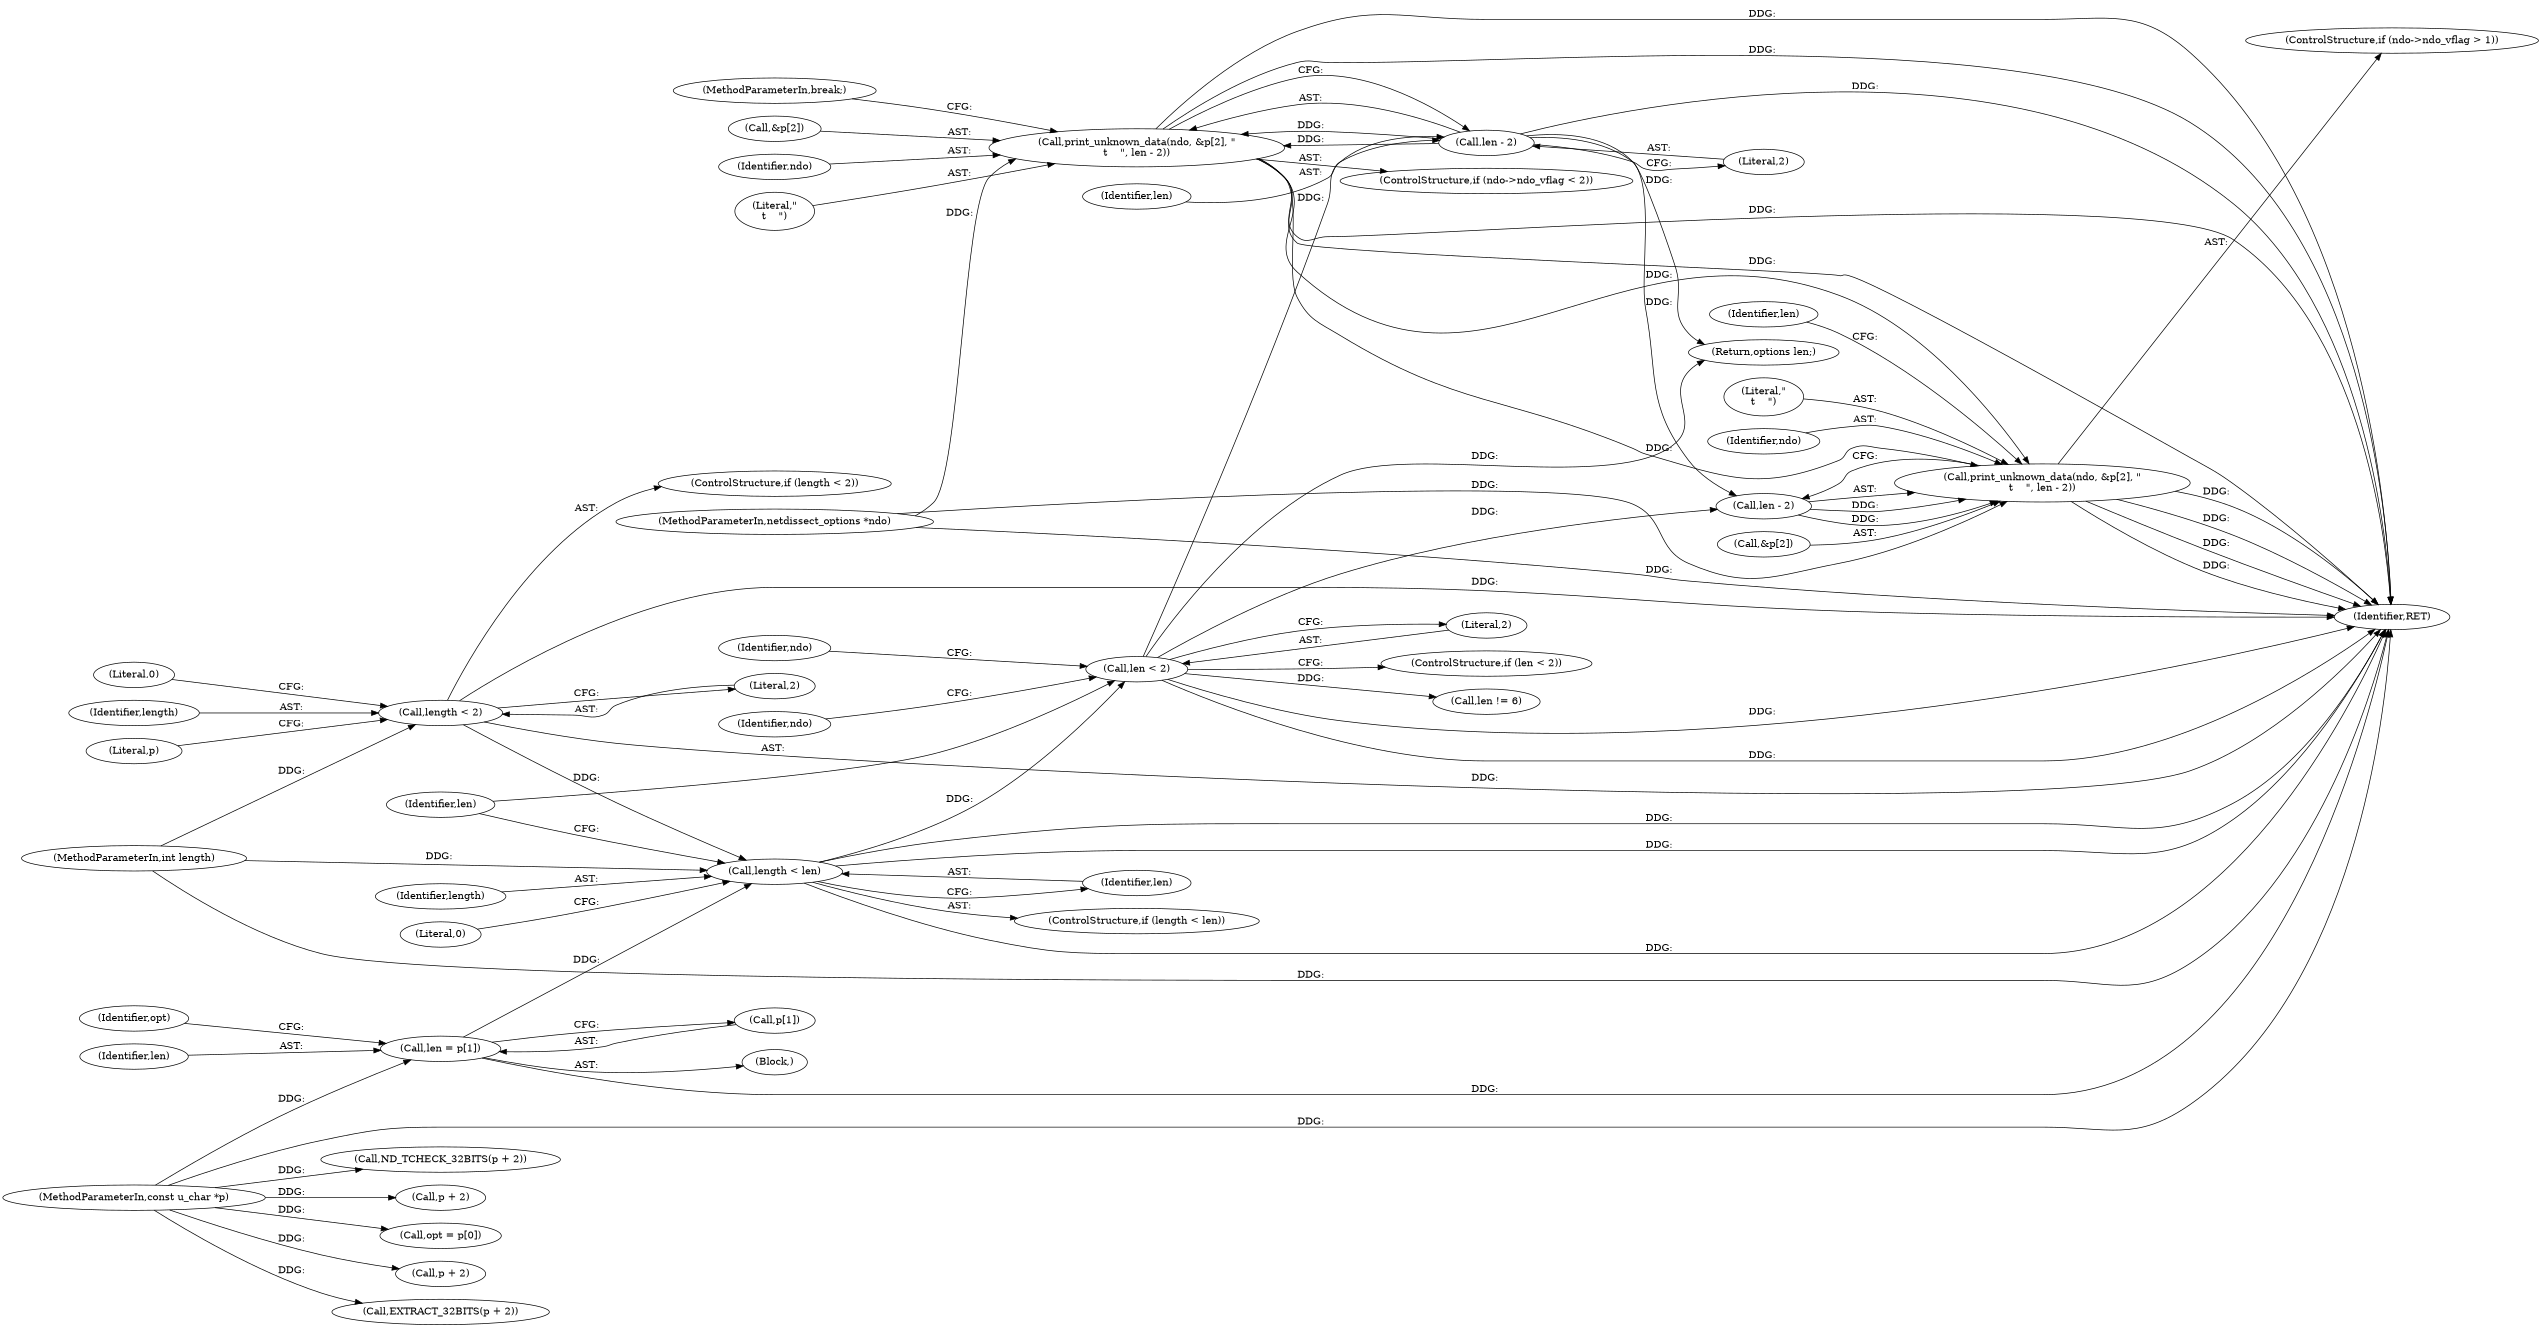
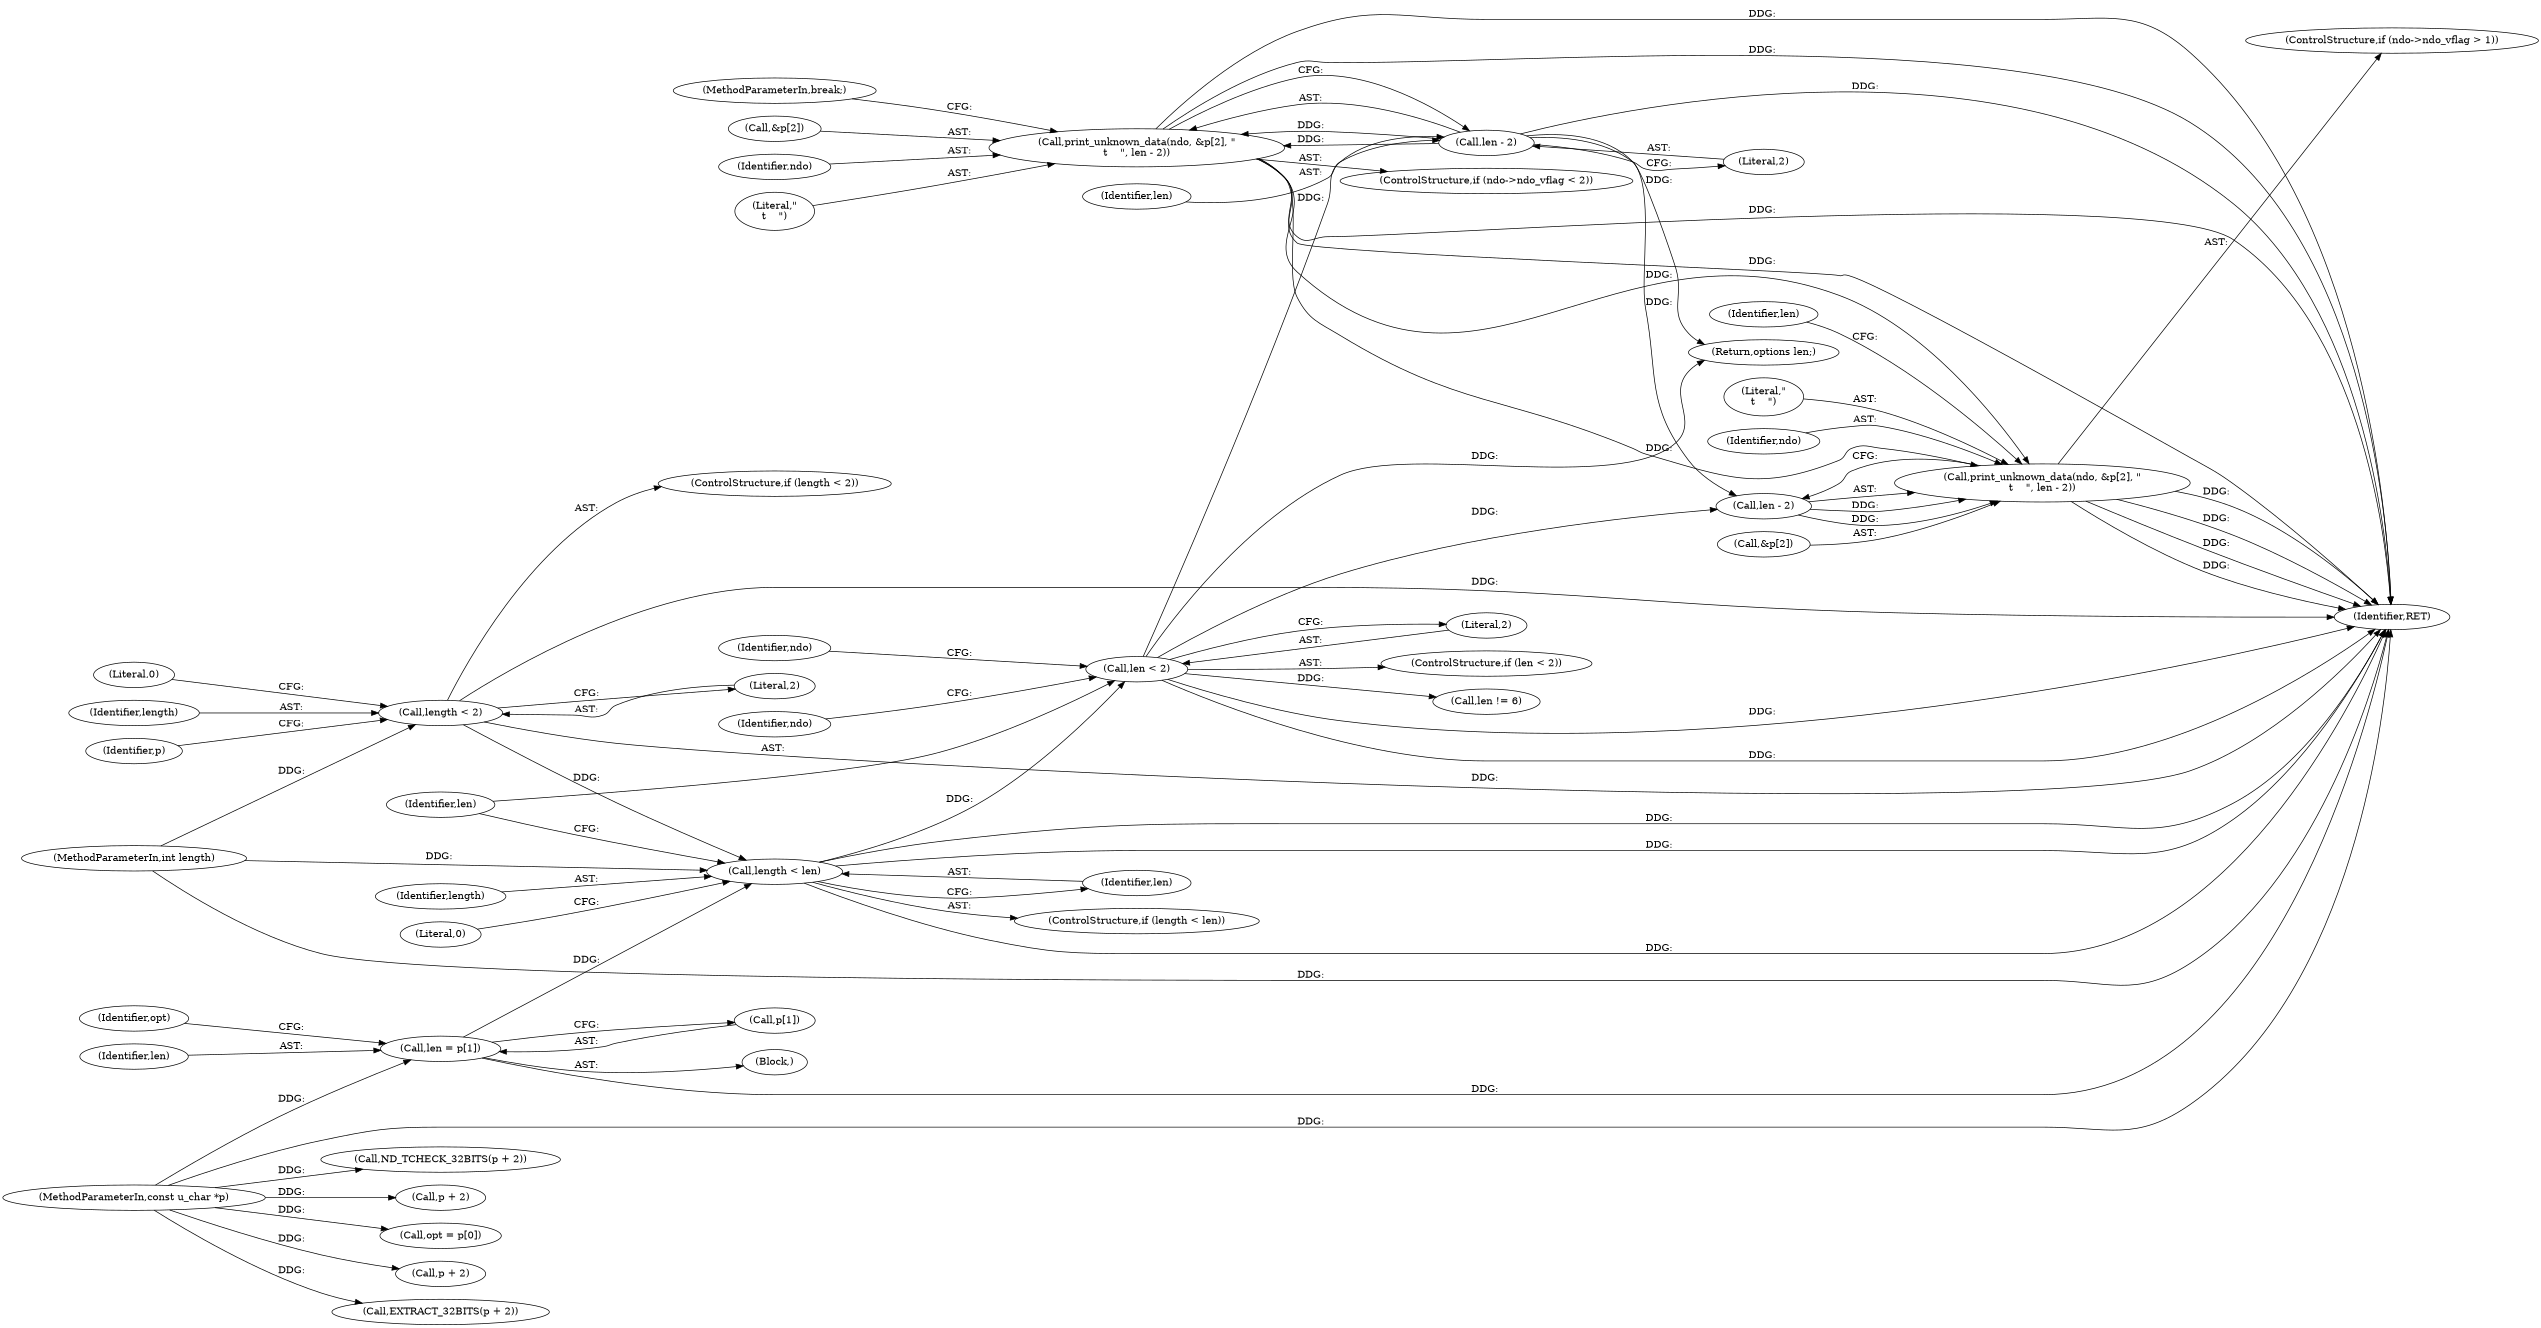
(775, 522) -> none
(1312, 663) -> (1312, 663)
(134, 751) -> (134, 751)
